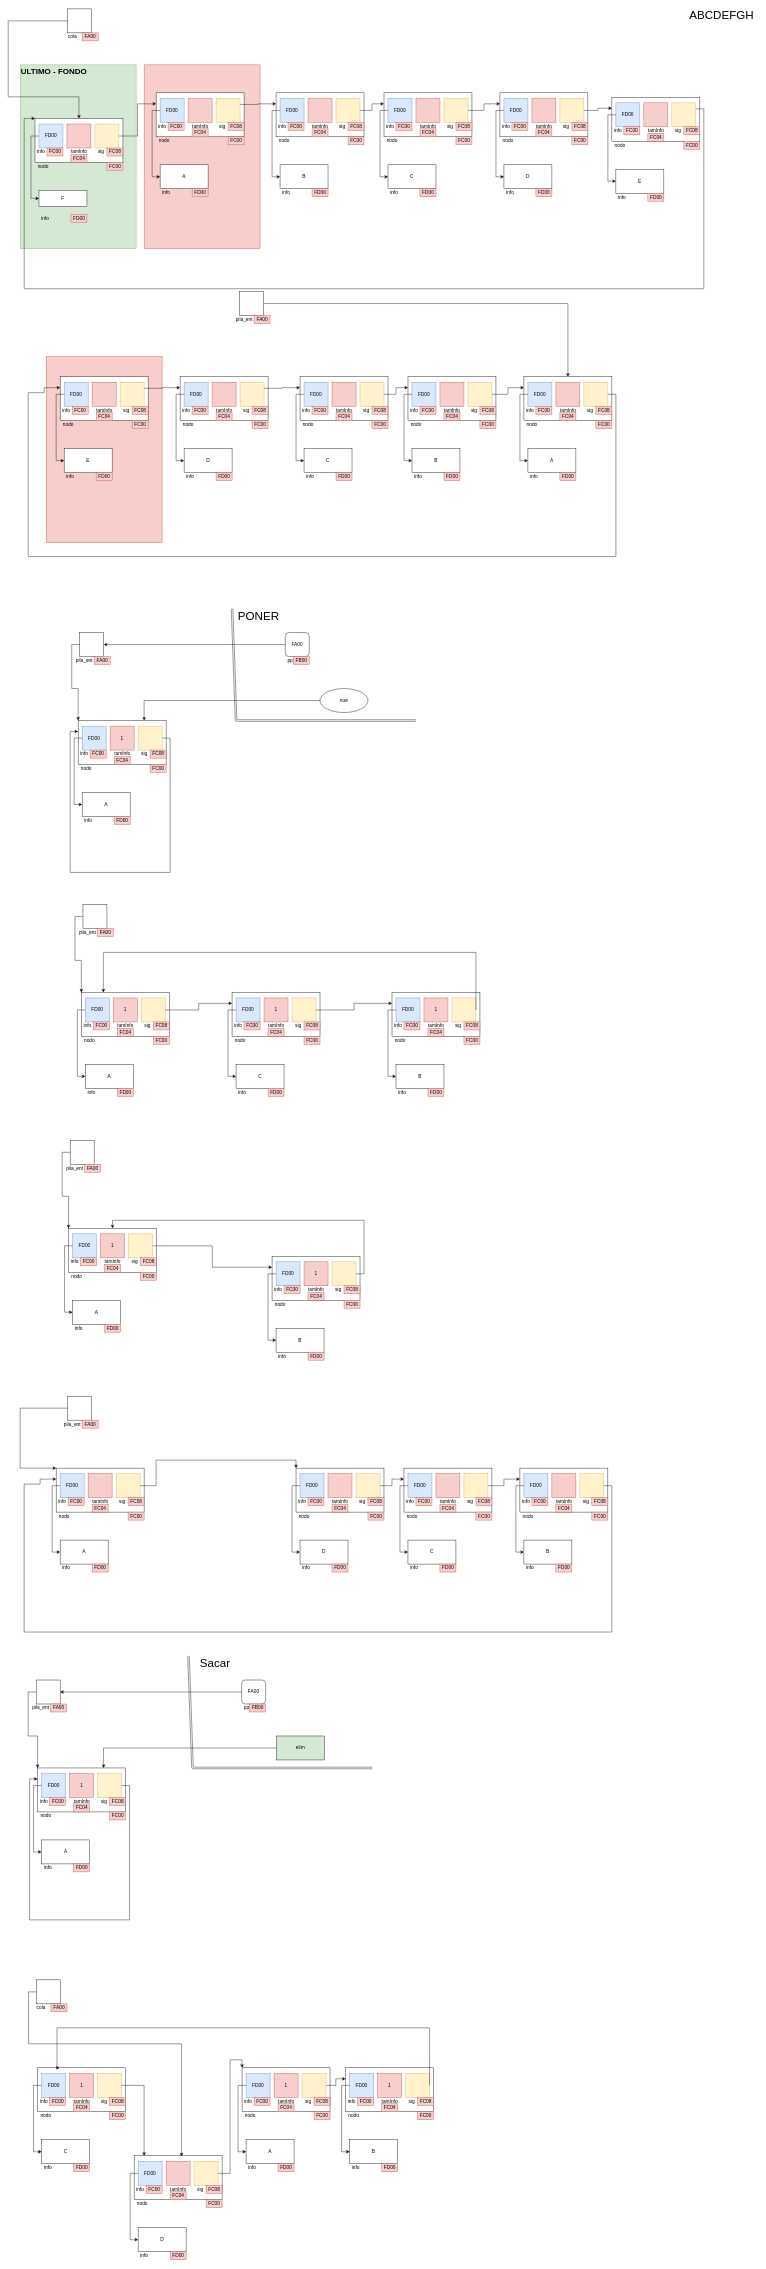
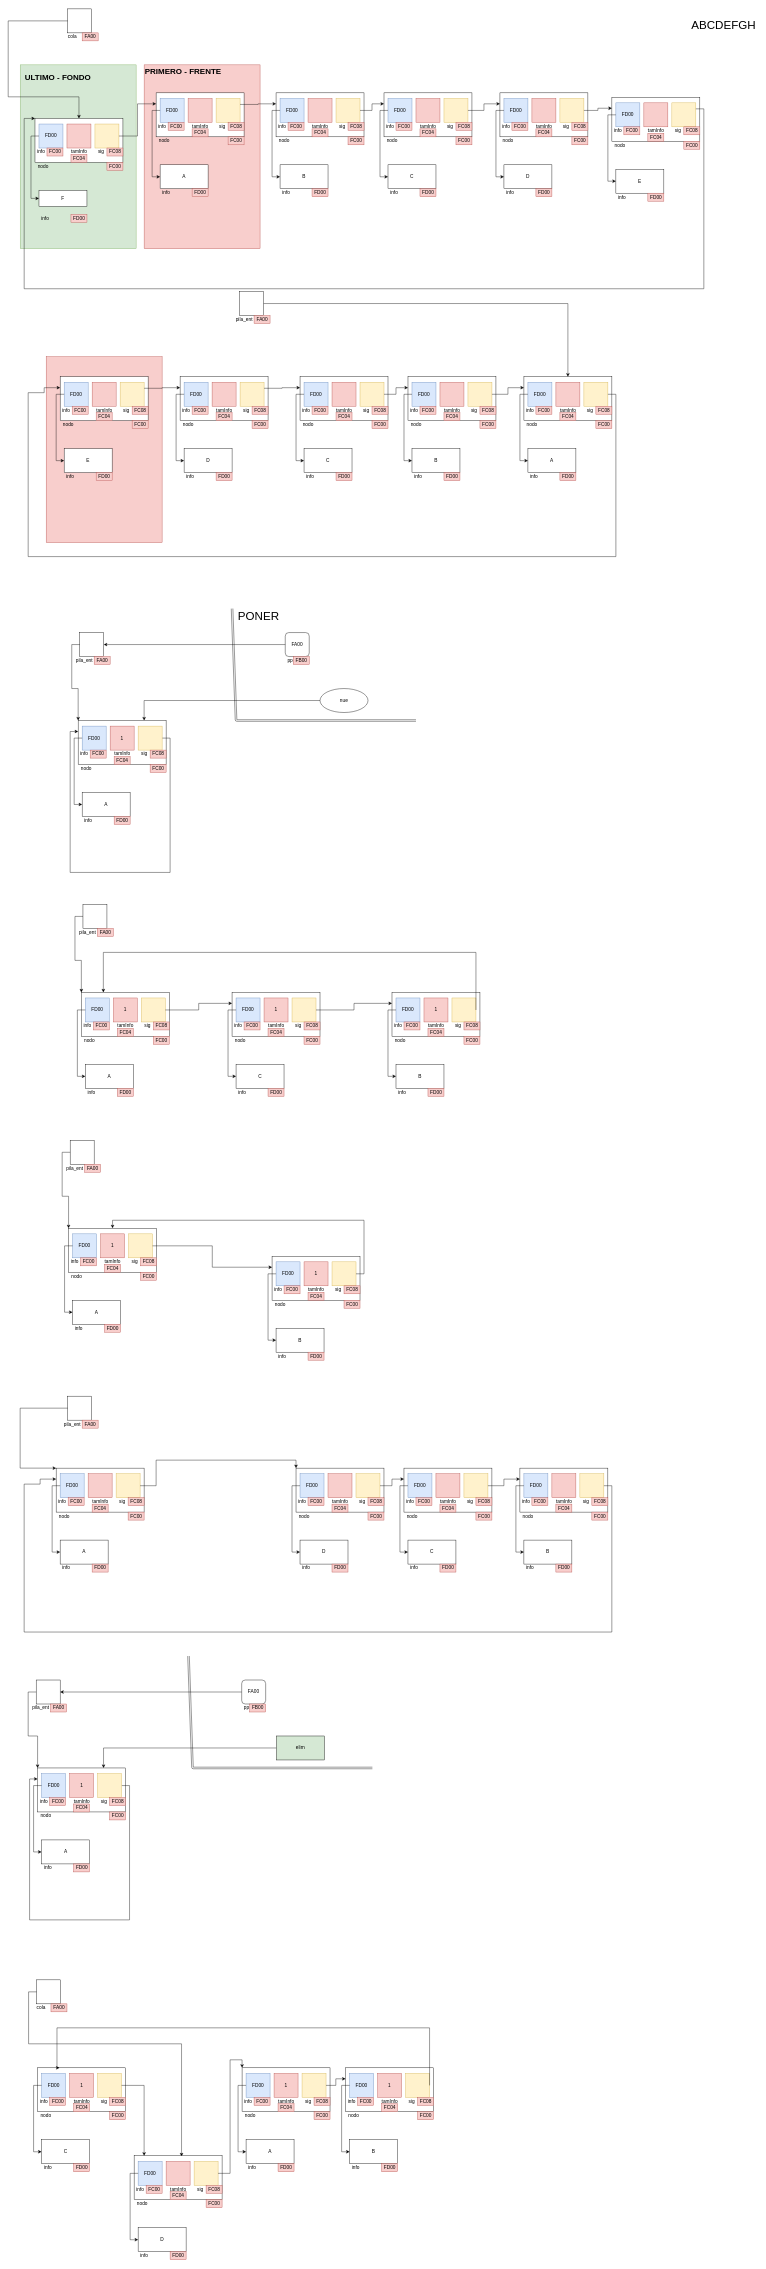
(722, 14) -> (724, 24)
(56, 70) -> (60, 76)
none -> (186, 70)
(215, 1664) -> none
